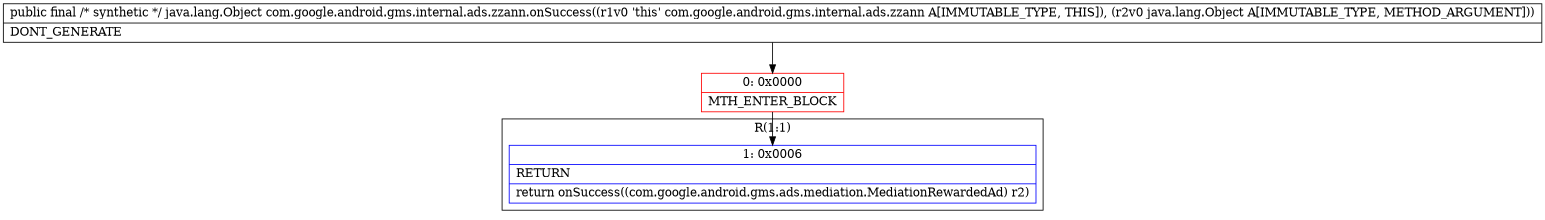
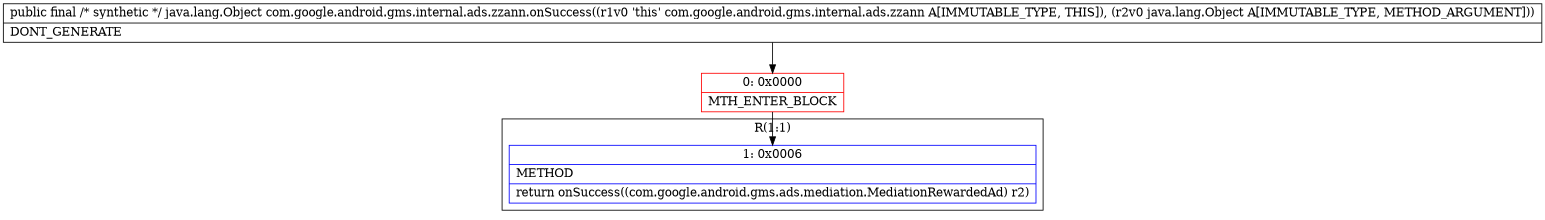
(543, 174) -> (545, 174)
